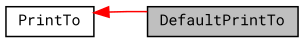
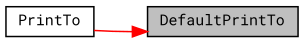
(128, 12) -> (113, 31)
